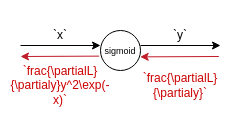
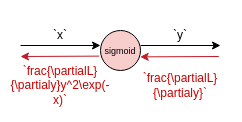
(121, 51) -> (121, 51)
